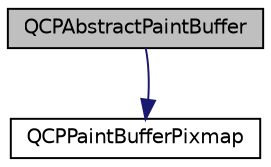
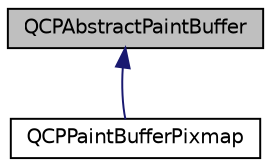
(149, 74) -> (122, 94)
